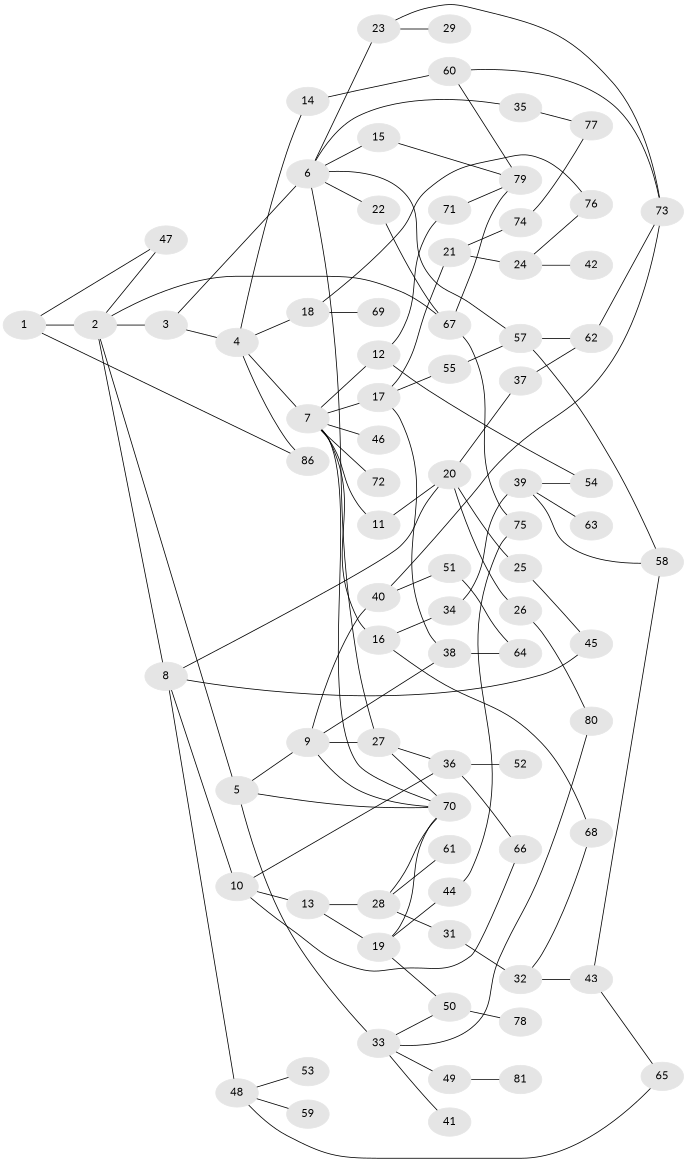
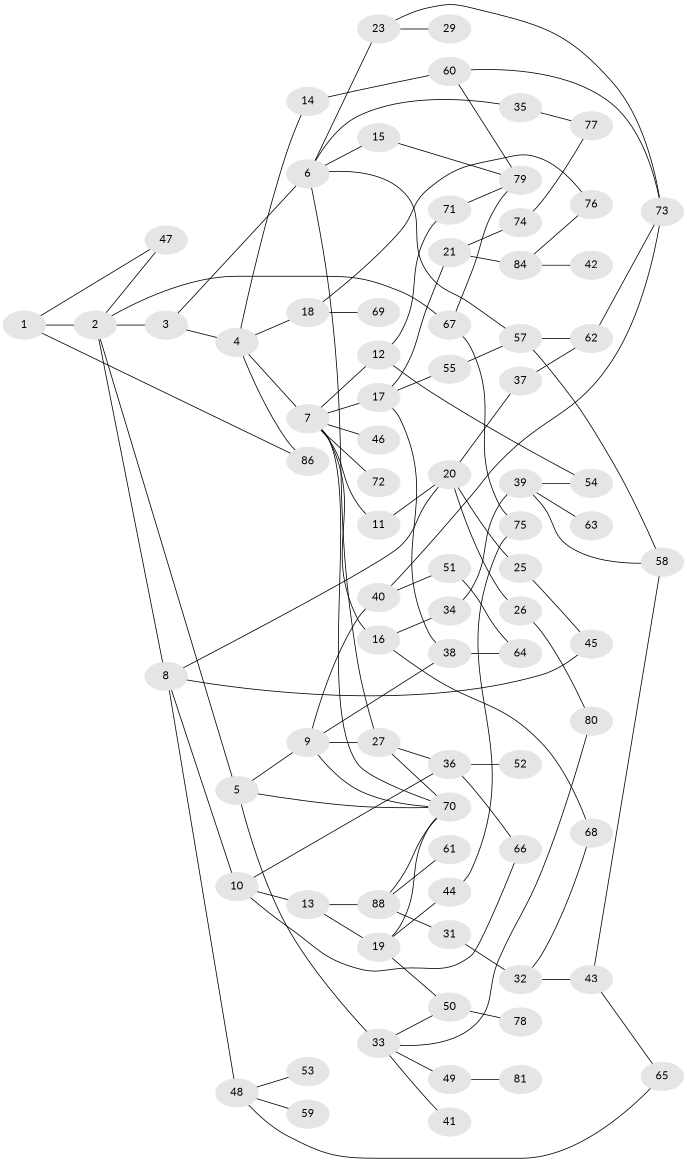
(379, 210) -> none
(521, 265) -> (521, 265)
(379, 905) -> (379, 905)
